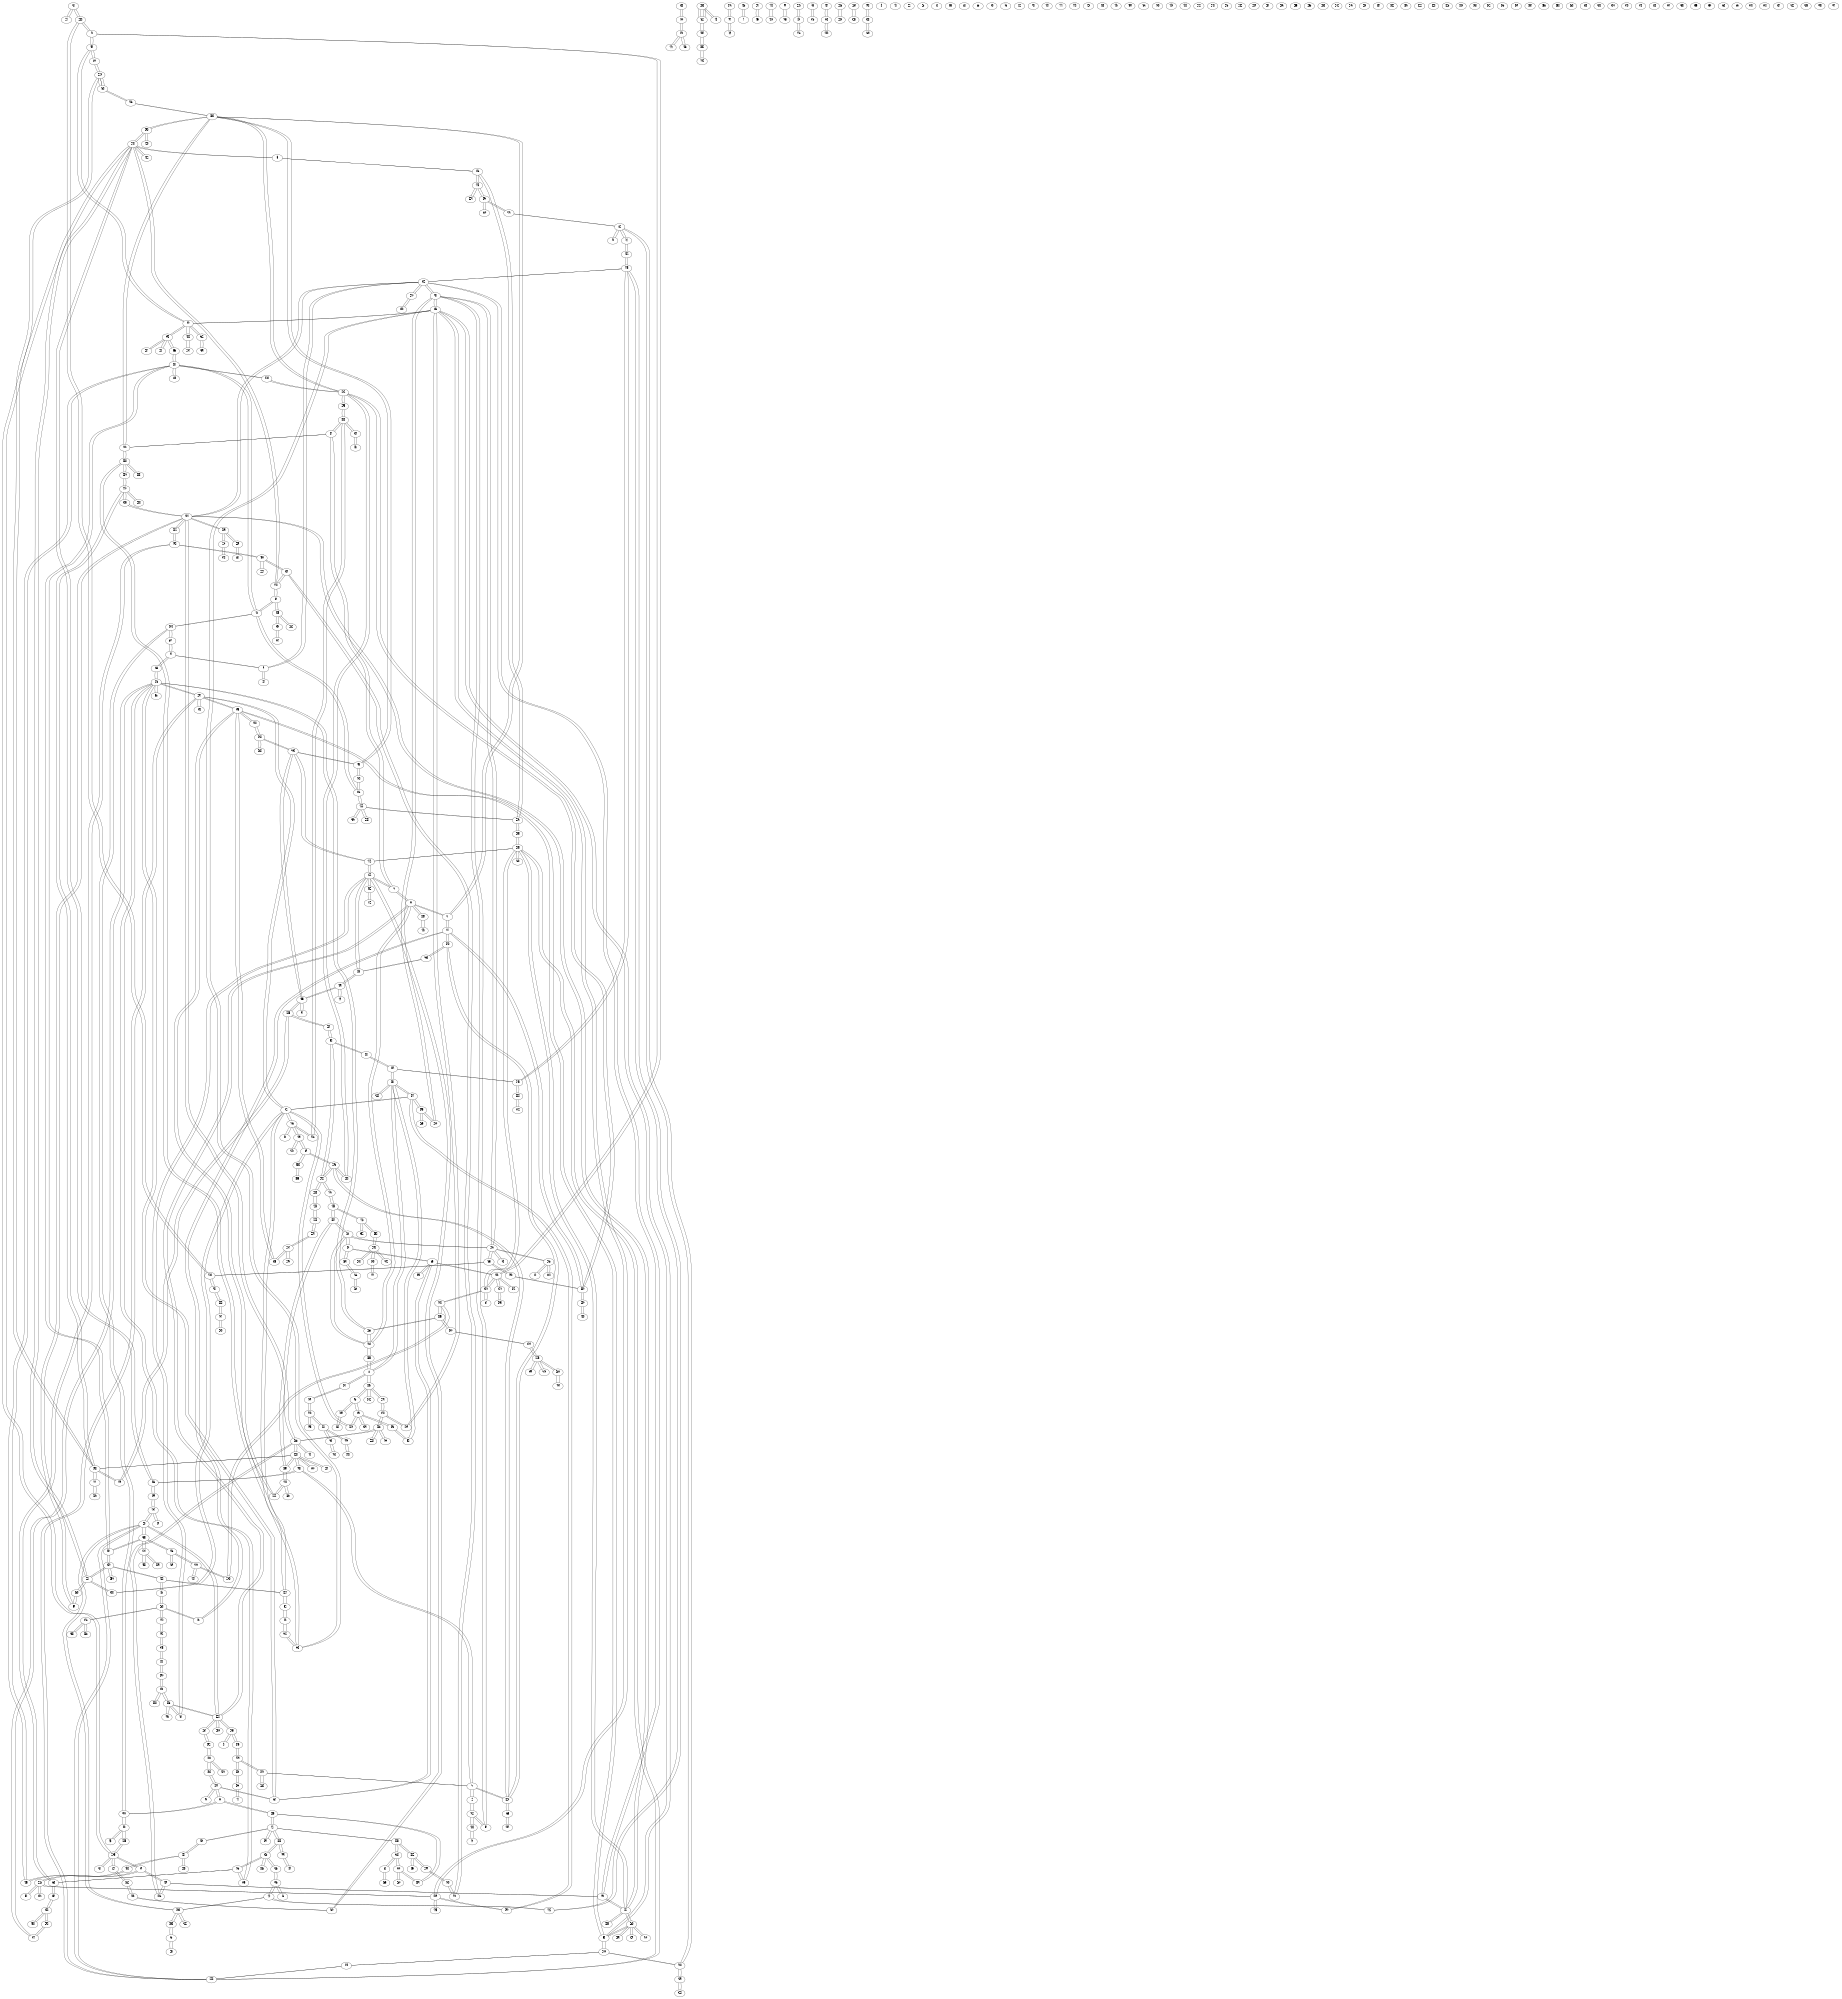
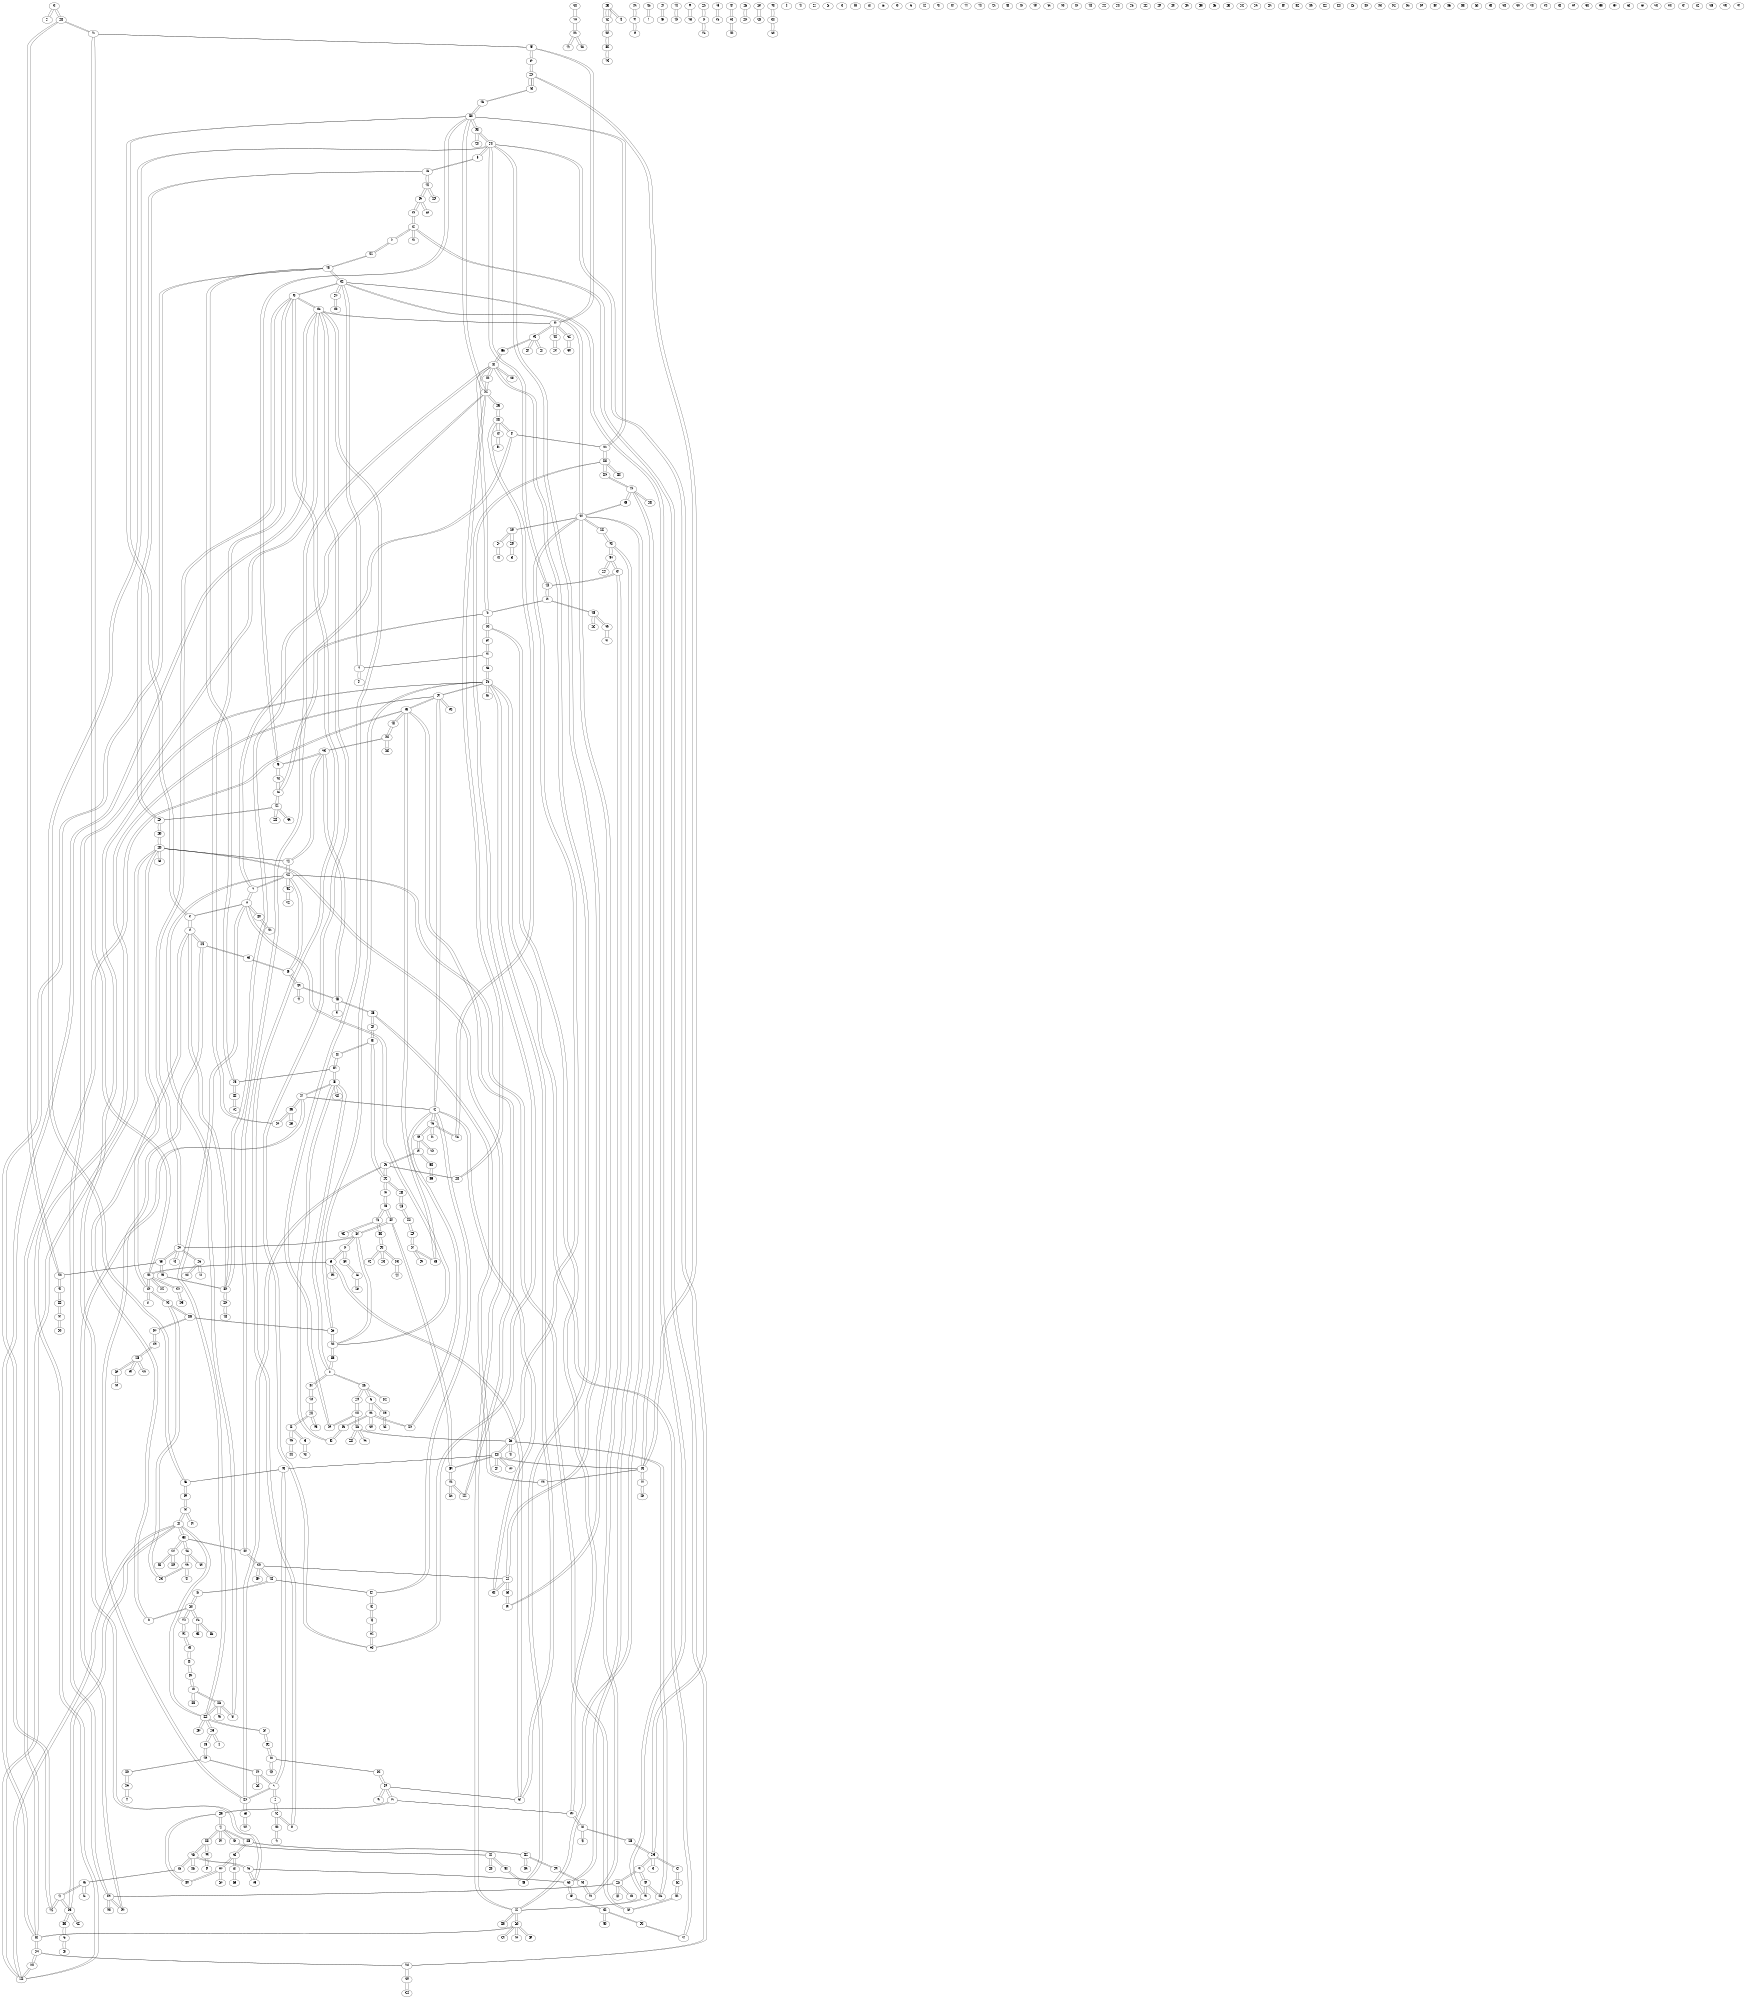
(147, 158) -> none
